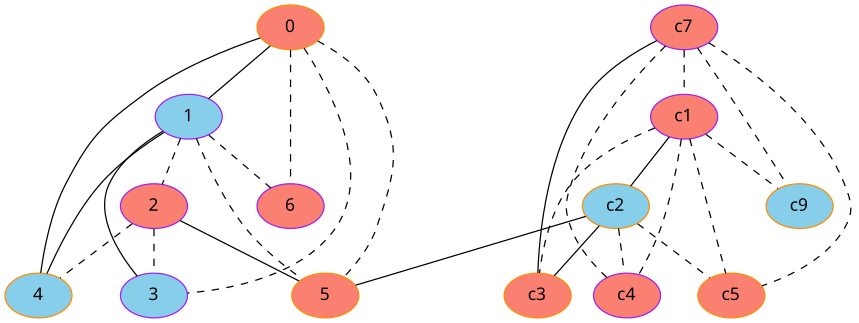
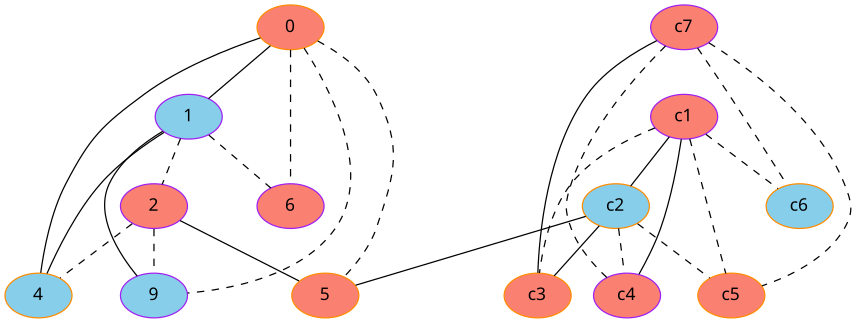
(684, 72) -> none
(800, 206) -> (800, 206)
(667, 209) -> (667, 209)
(238, 218) -> none
(154, 296) -> (154, 296)
